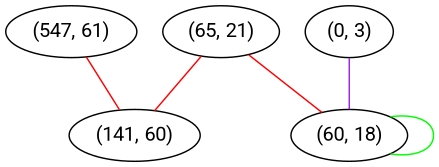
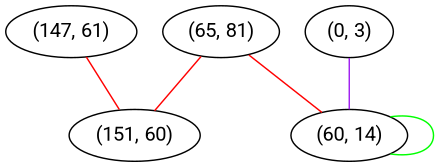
(71, 32) -> (71, 32)
(221, 32) -> (221, 32)
(135, 135) -> (135, 135)
(349, 135) -> (349, 135)
